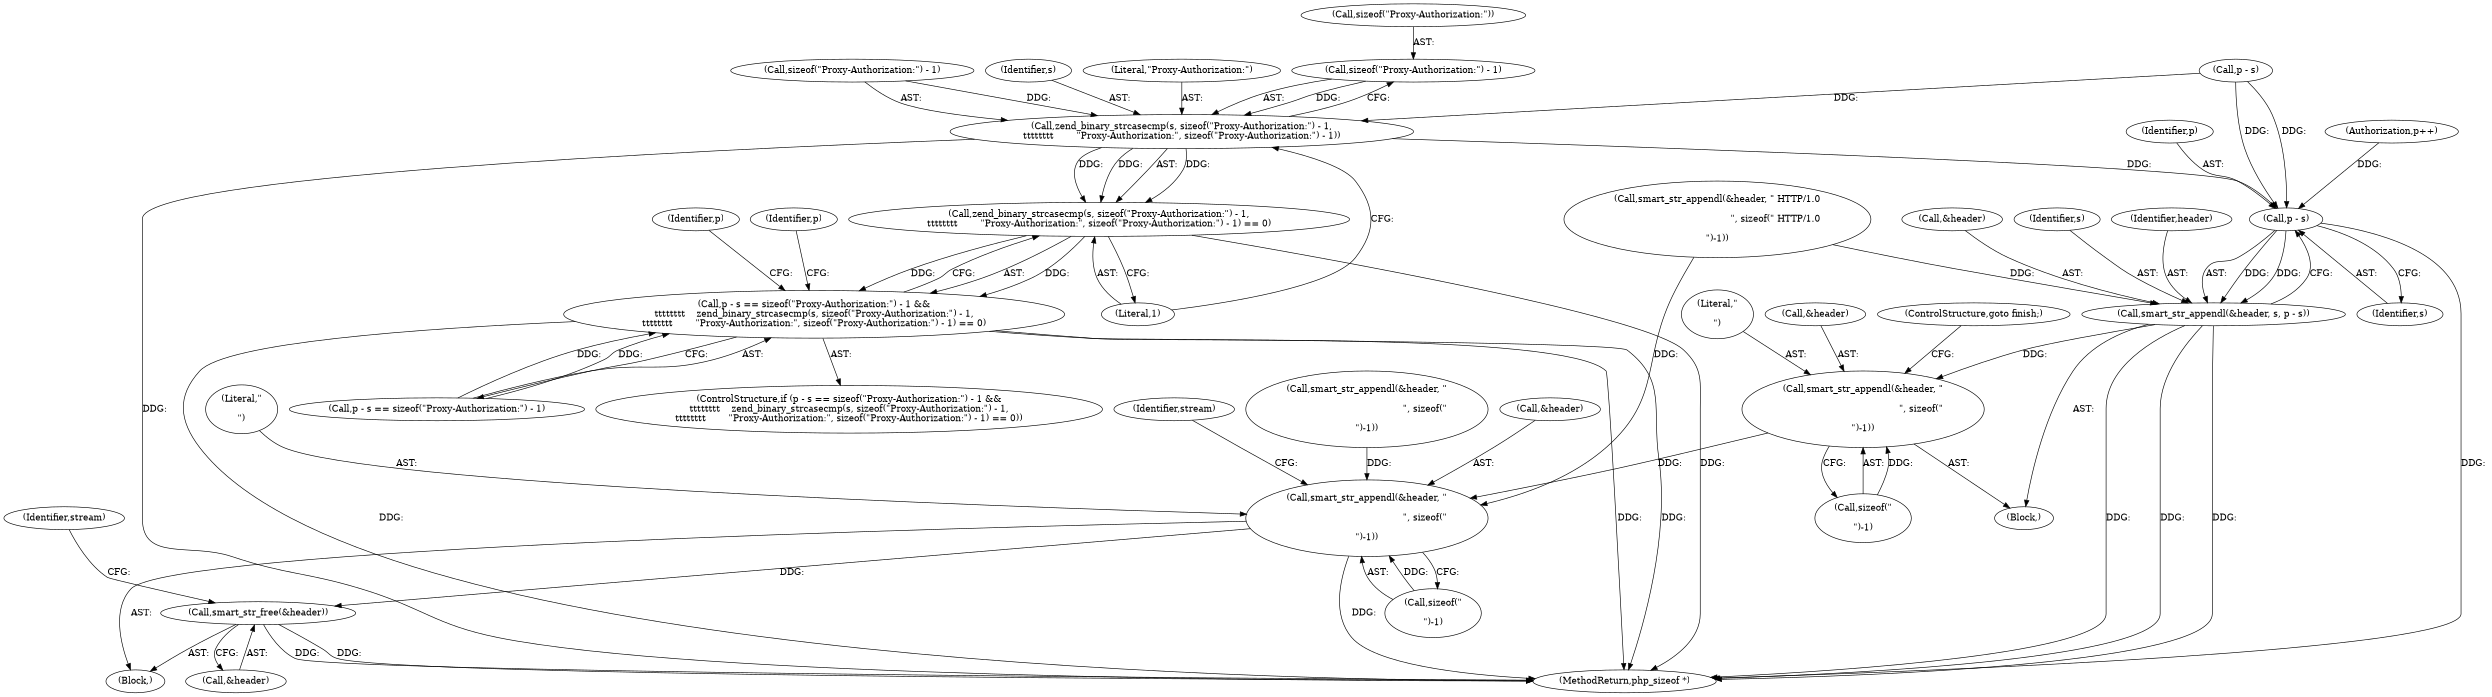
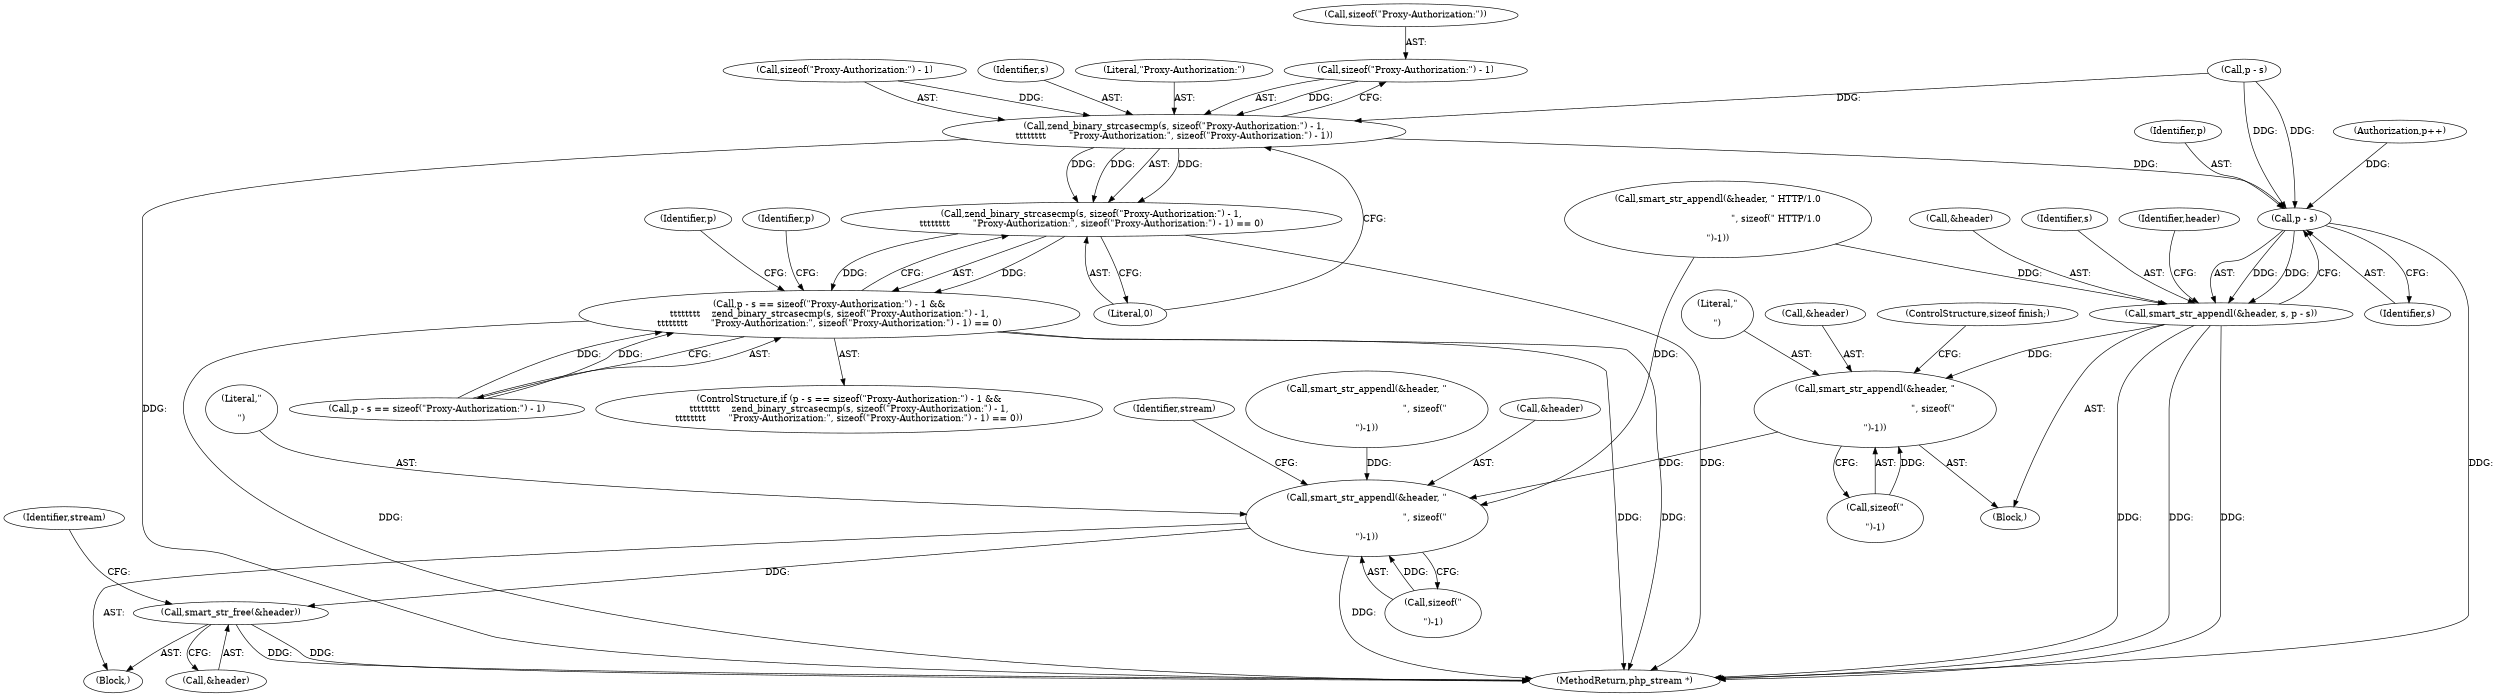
(2179, 274) -> (2187, 274)
(1138, 314) -> (1130, 314)
(1974, 314) -> (1978, 314)
(1625, 681) -> (1625, 681)
